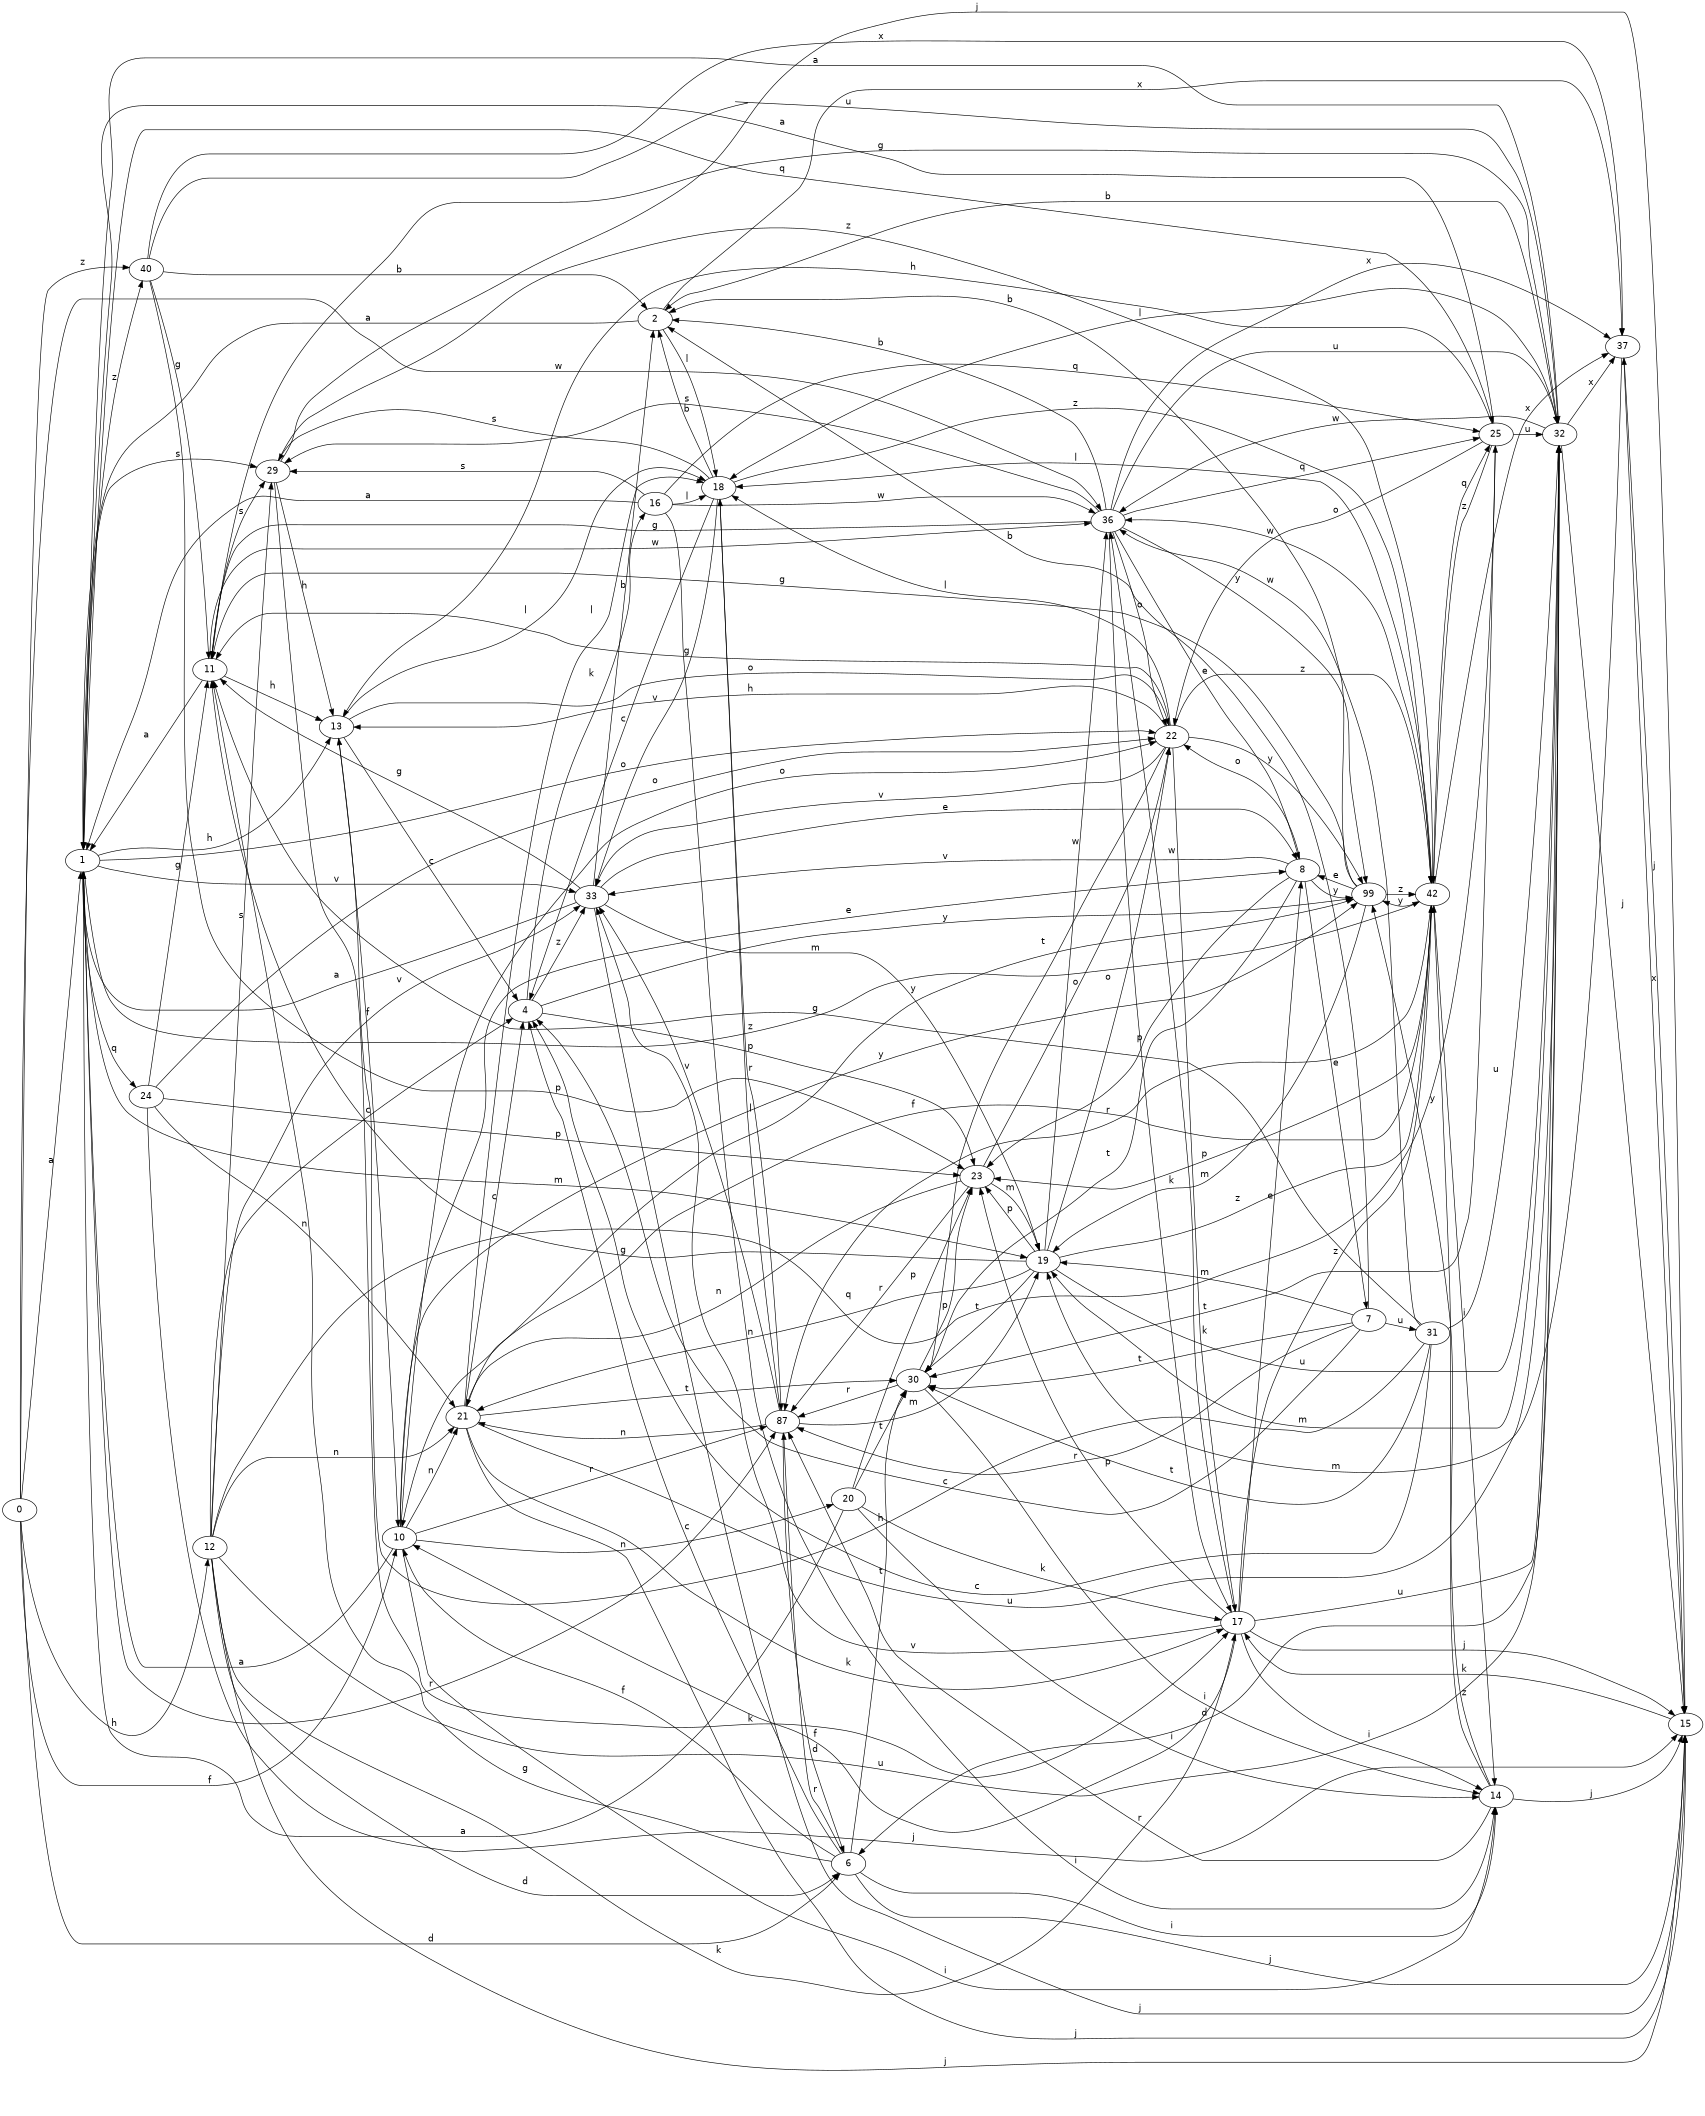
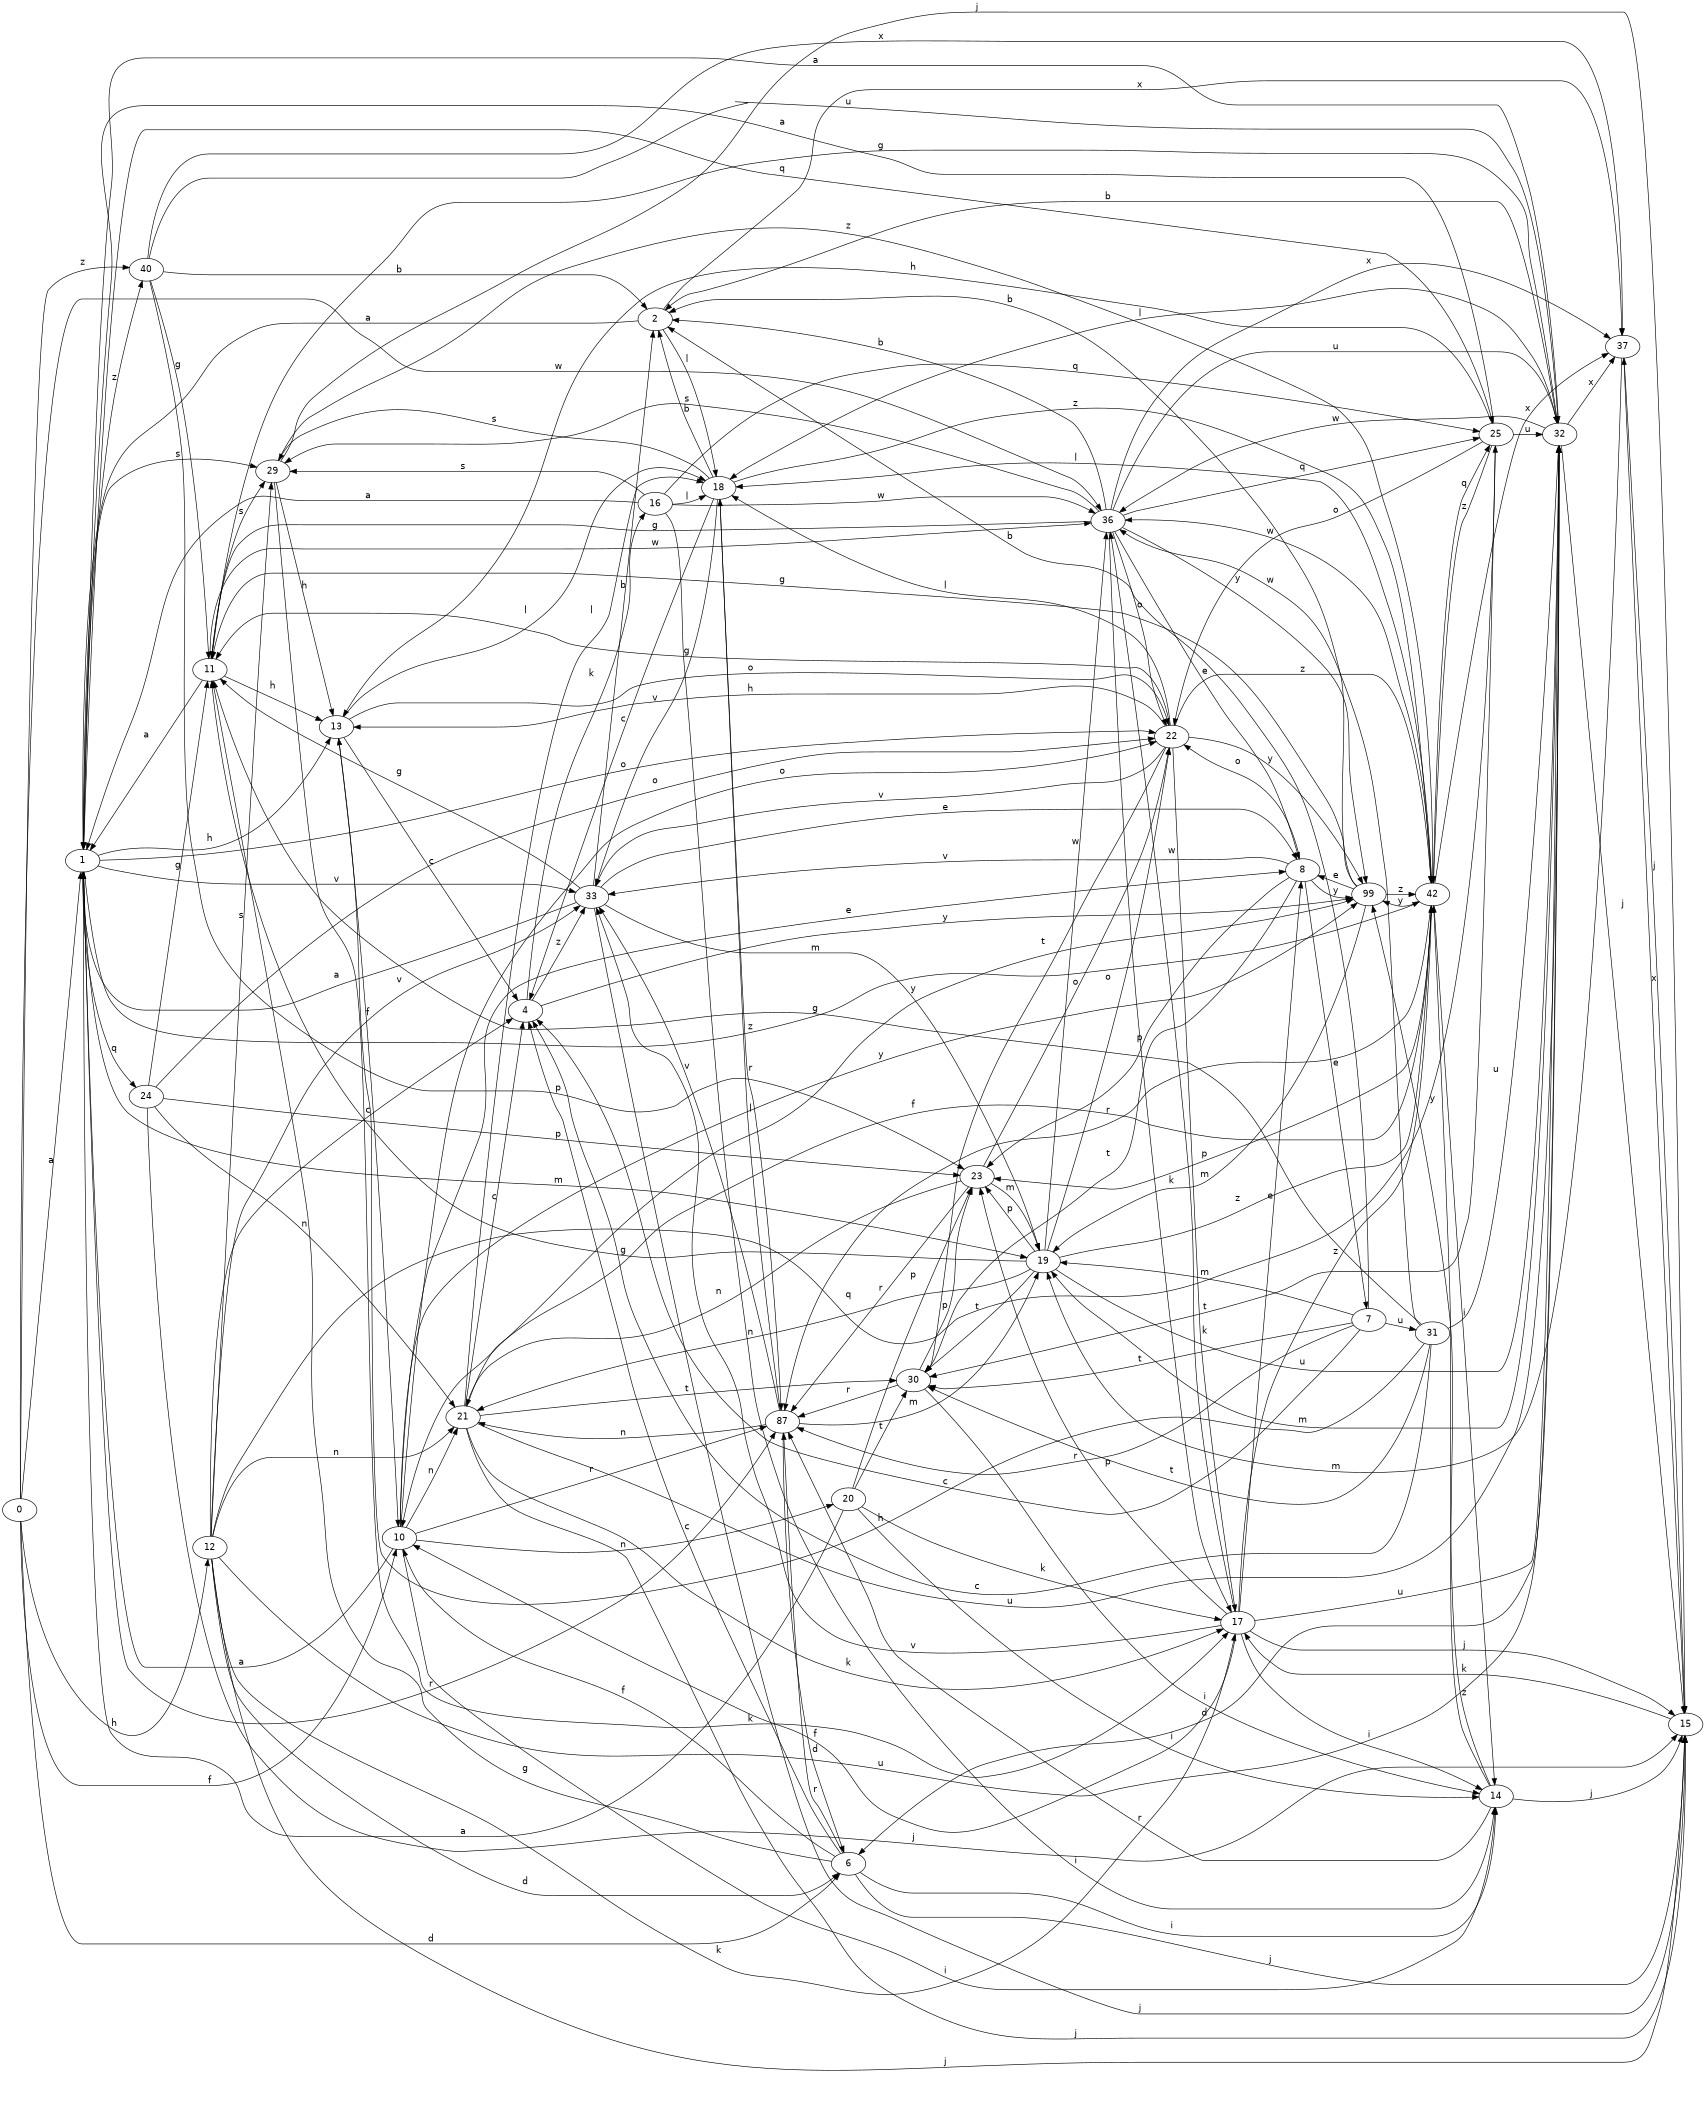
(774, 1058) -> none
(881, 1612) -> none
